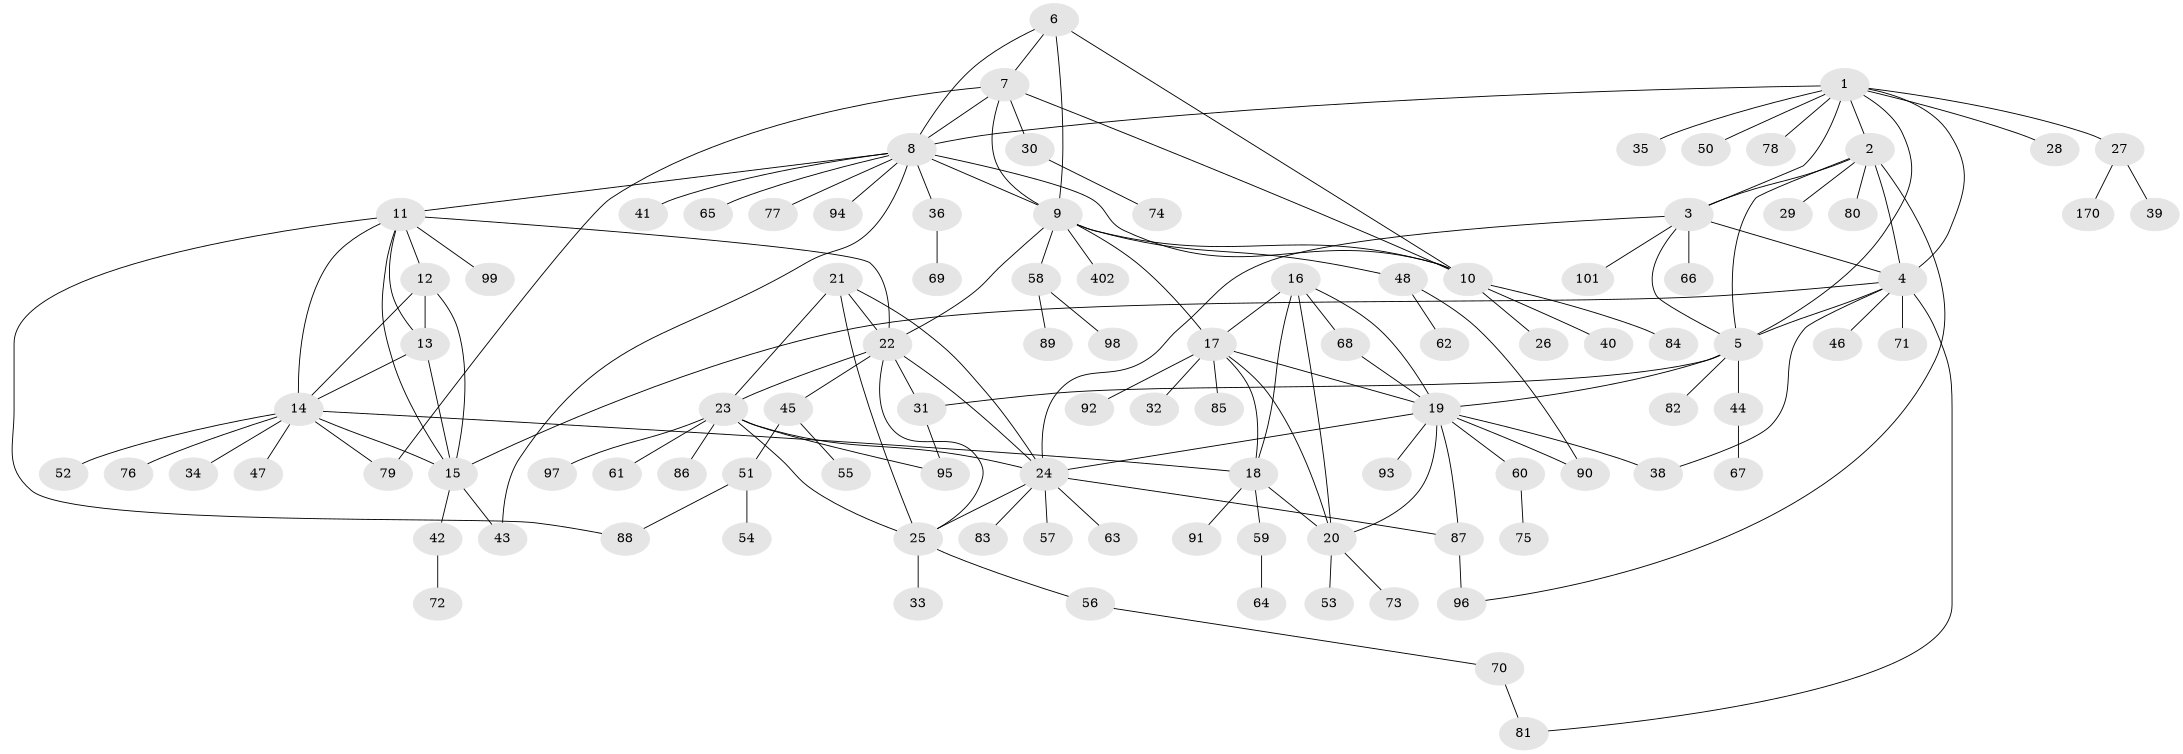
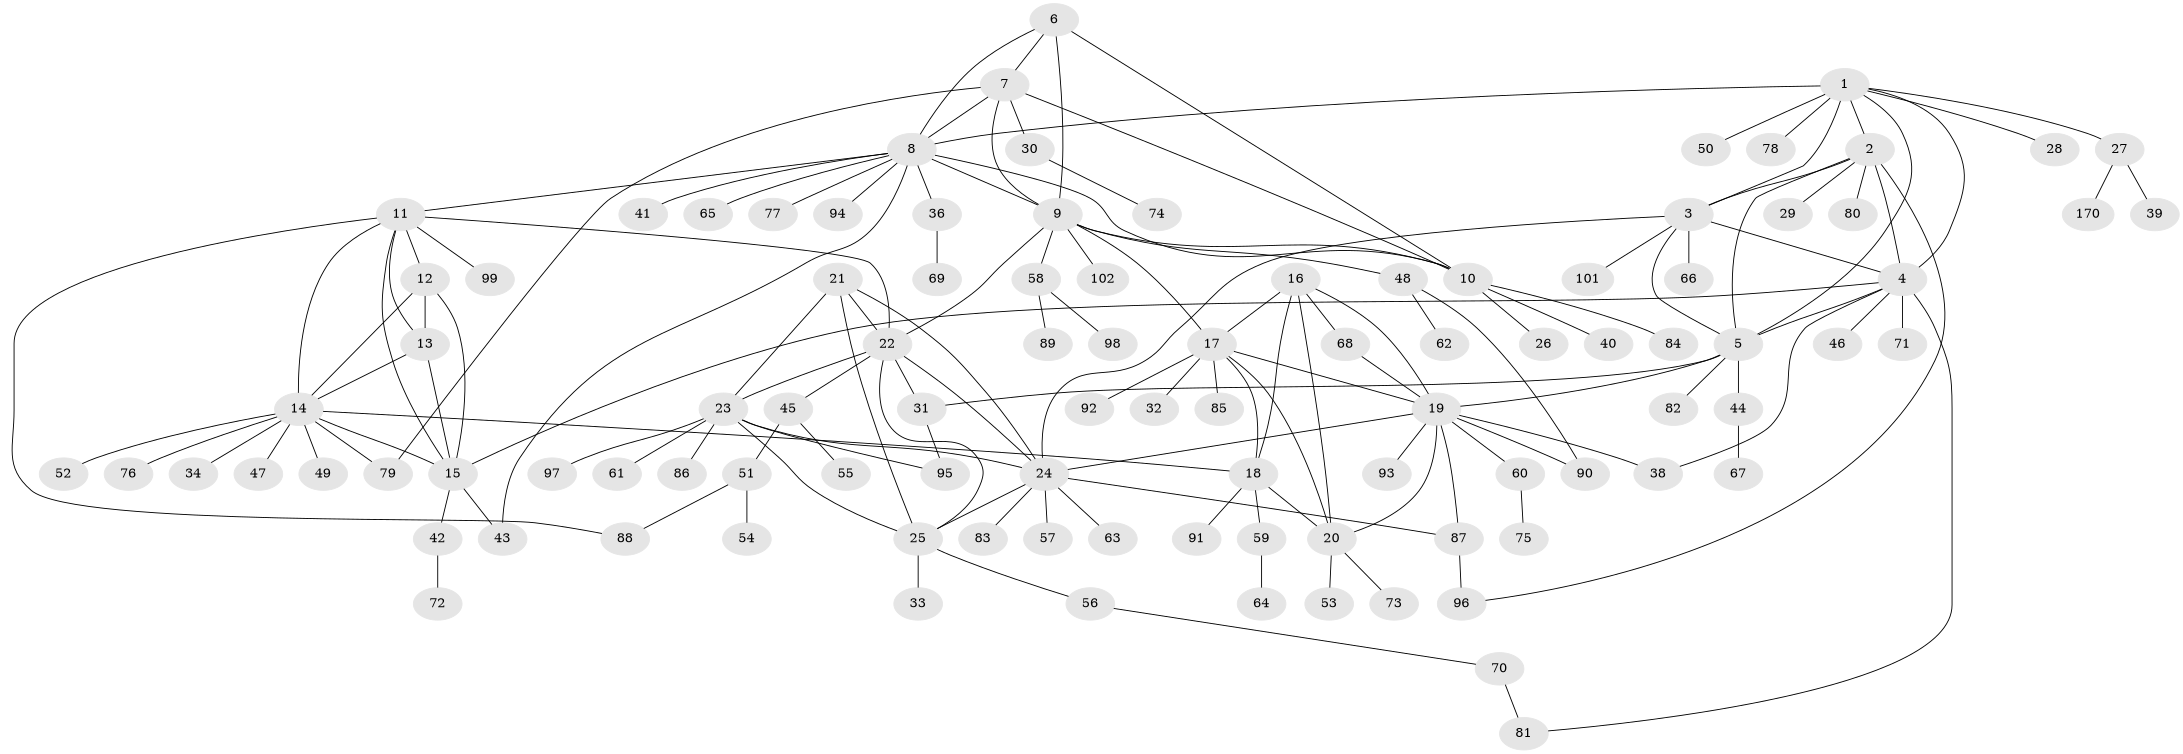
(1641, 150) -> none
(1103, 279) -> (1103, 279)
none -> (323, 474)
